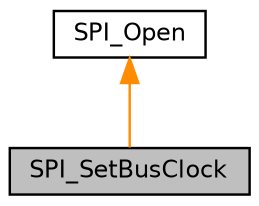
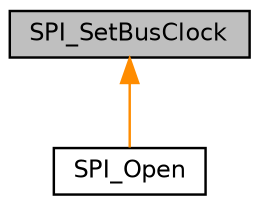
(130, 116) -> (130, 116)
